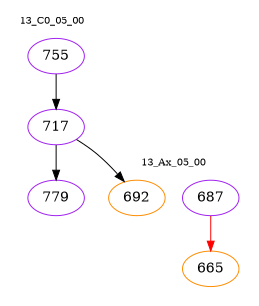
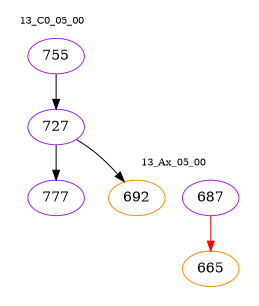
(56, 127) -> (56, 127)
(56, 198) -> (56, 198)
